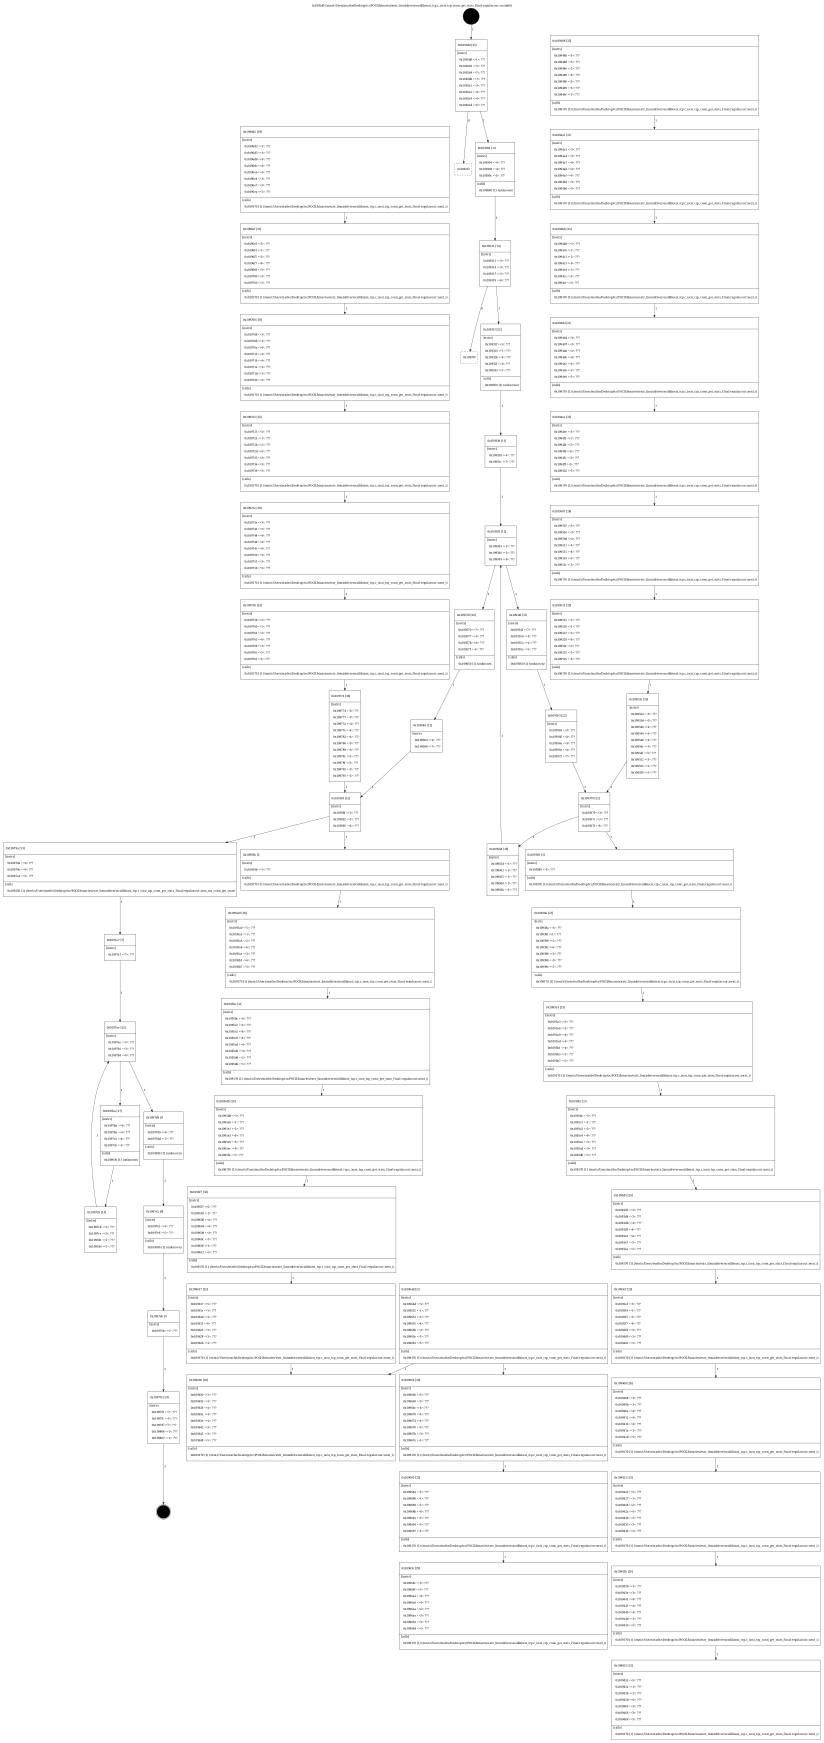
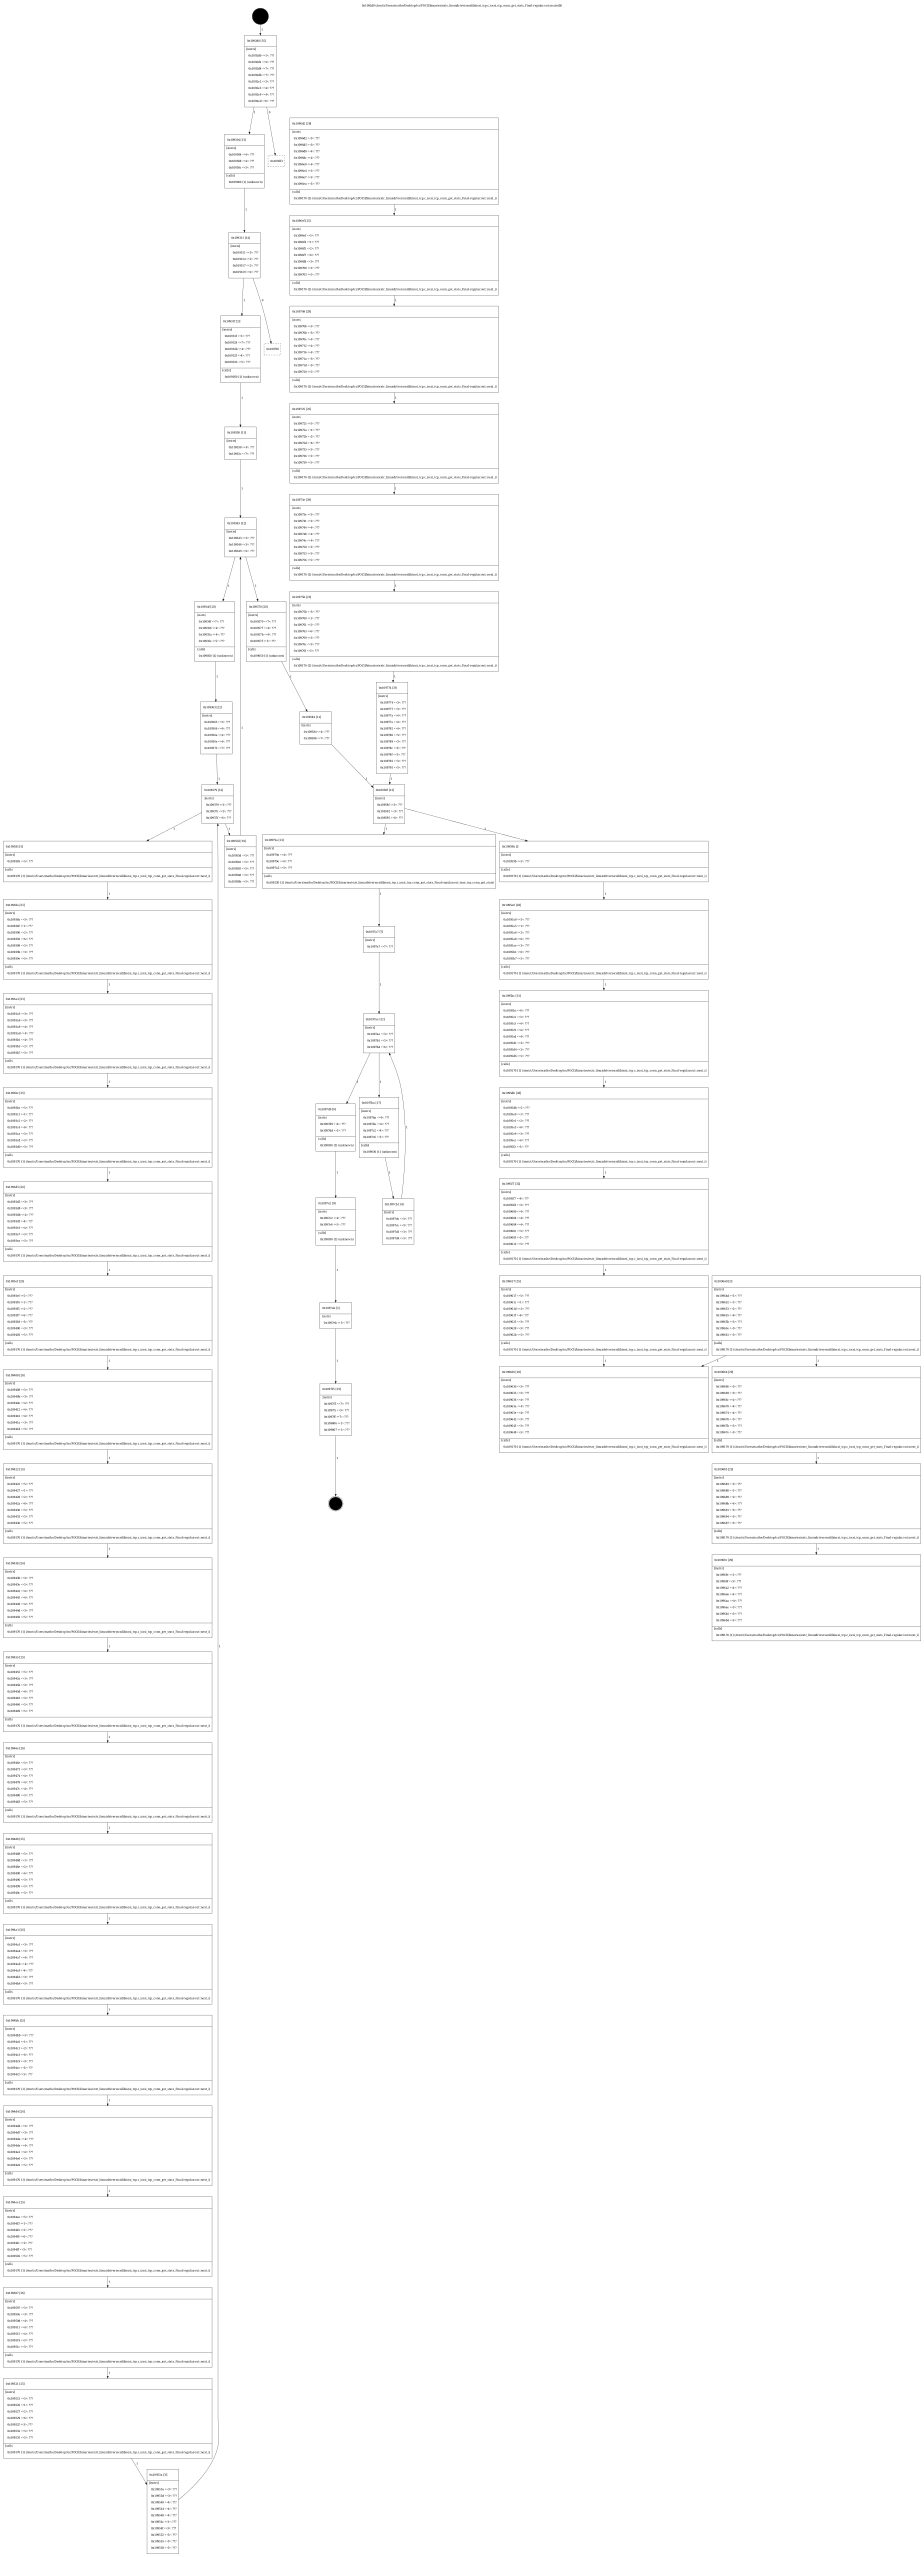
none -> (108, 1783)
